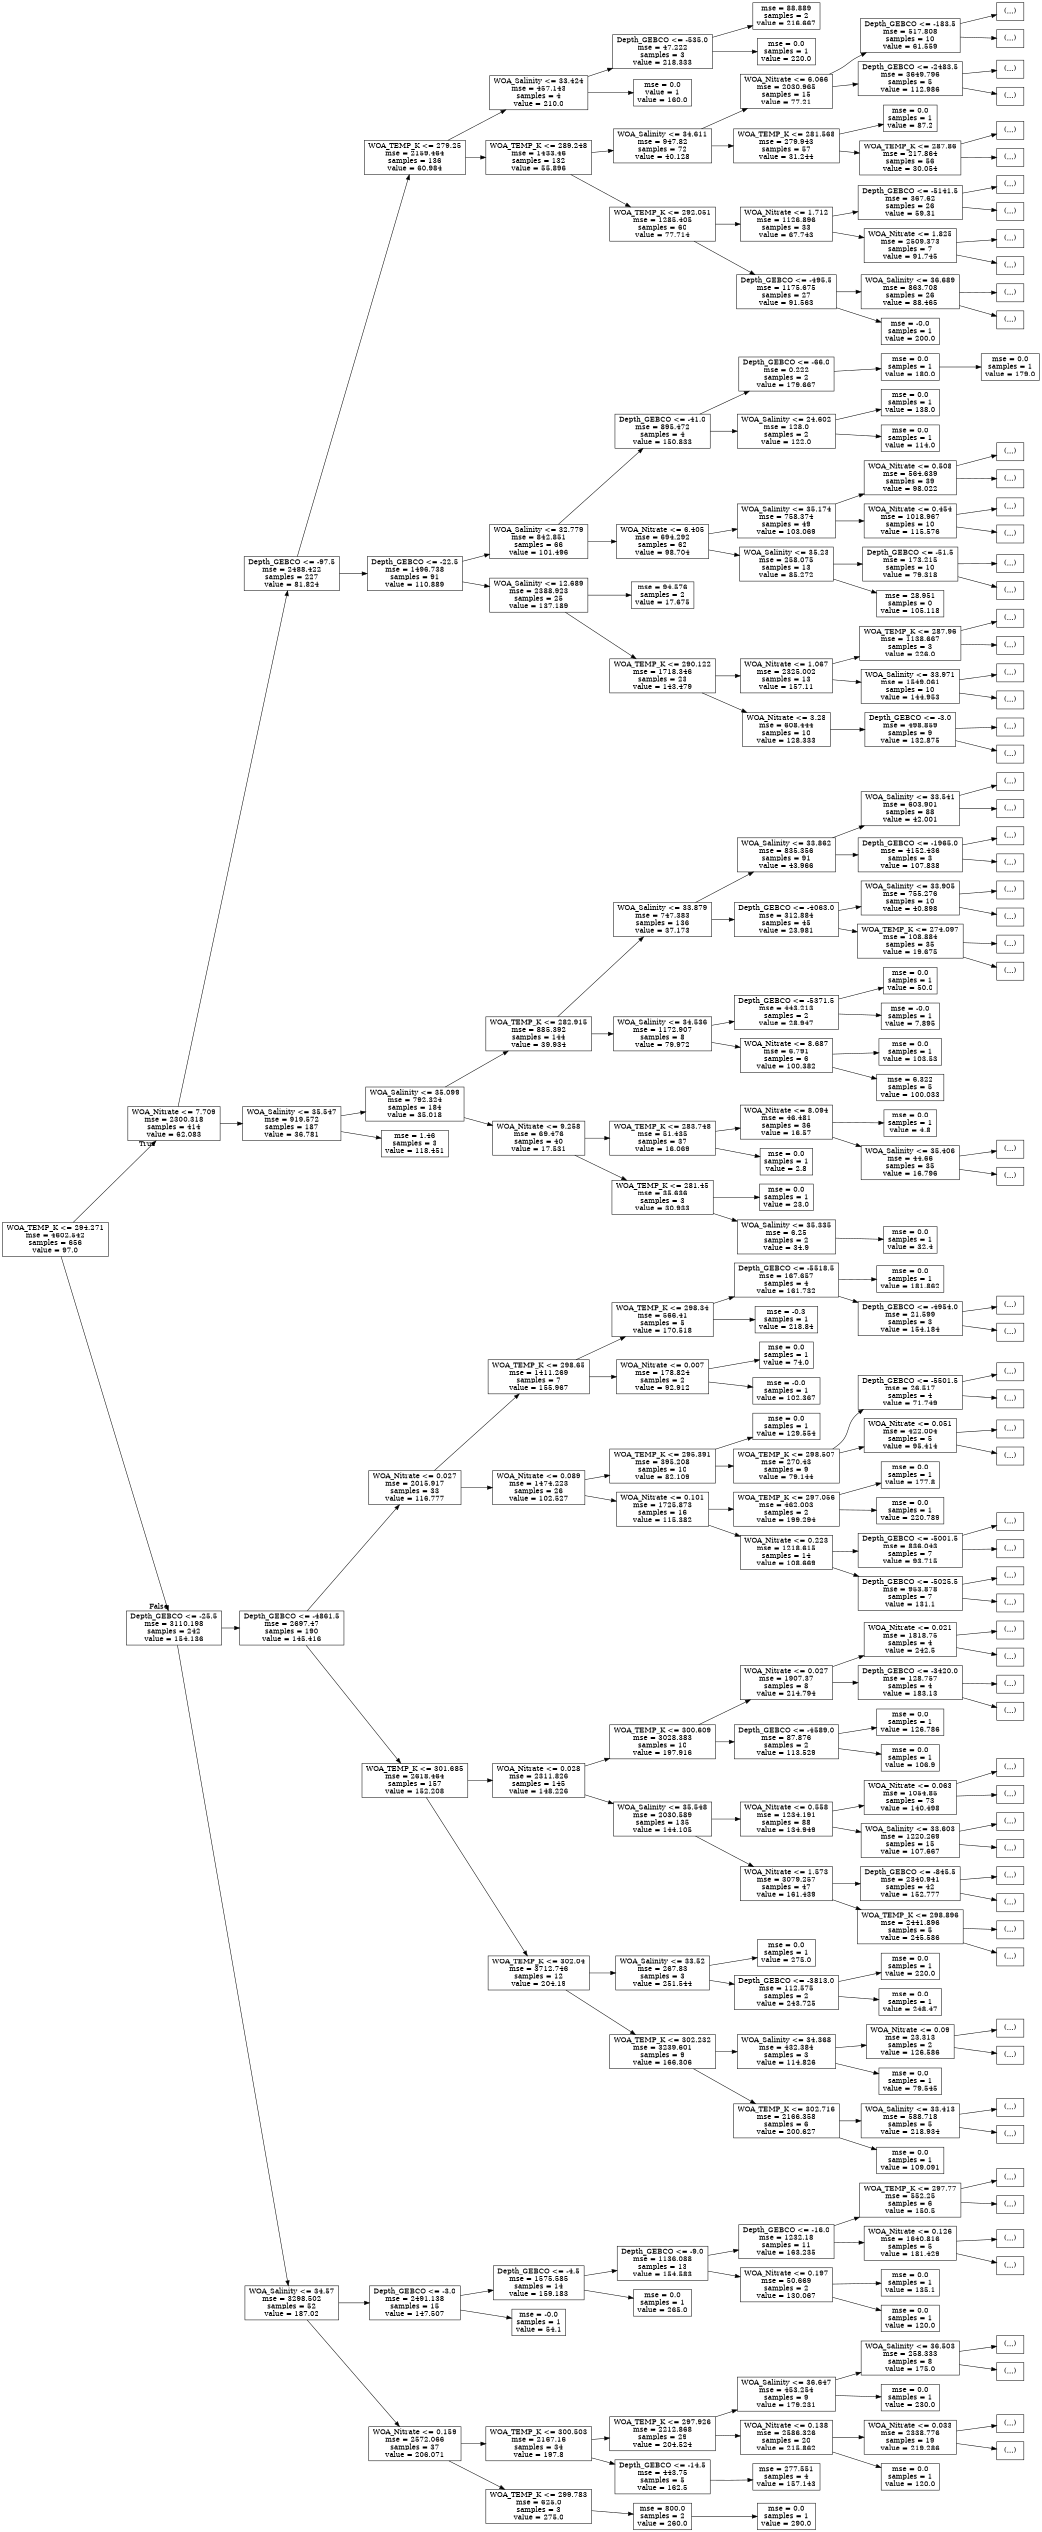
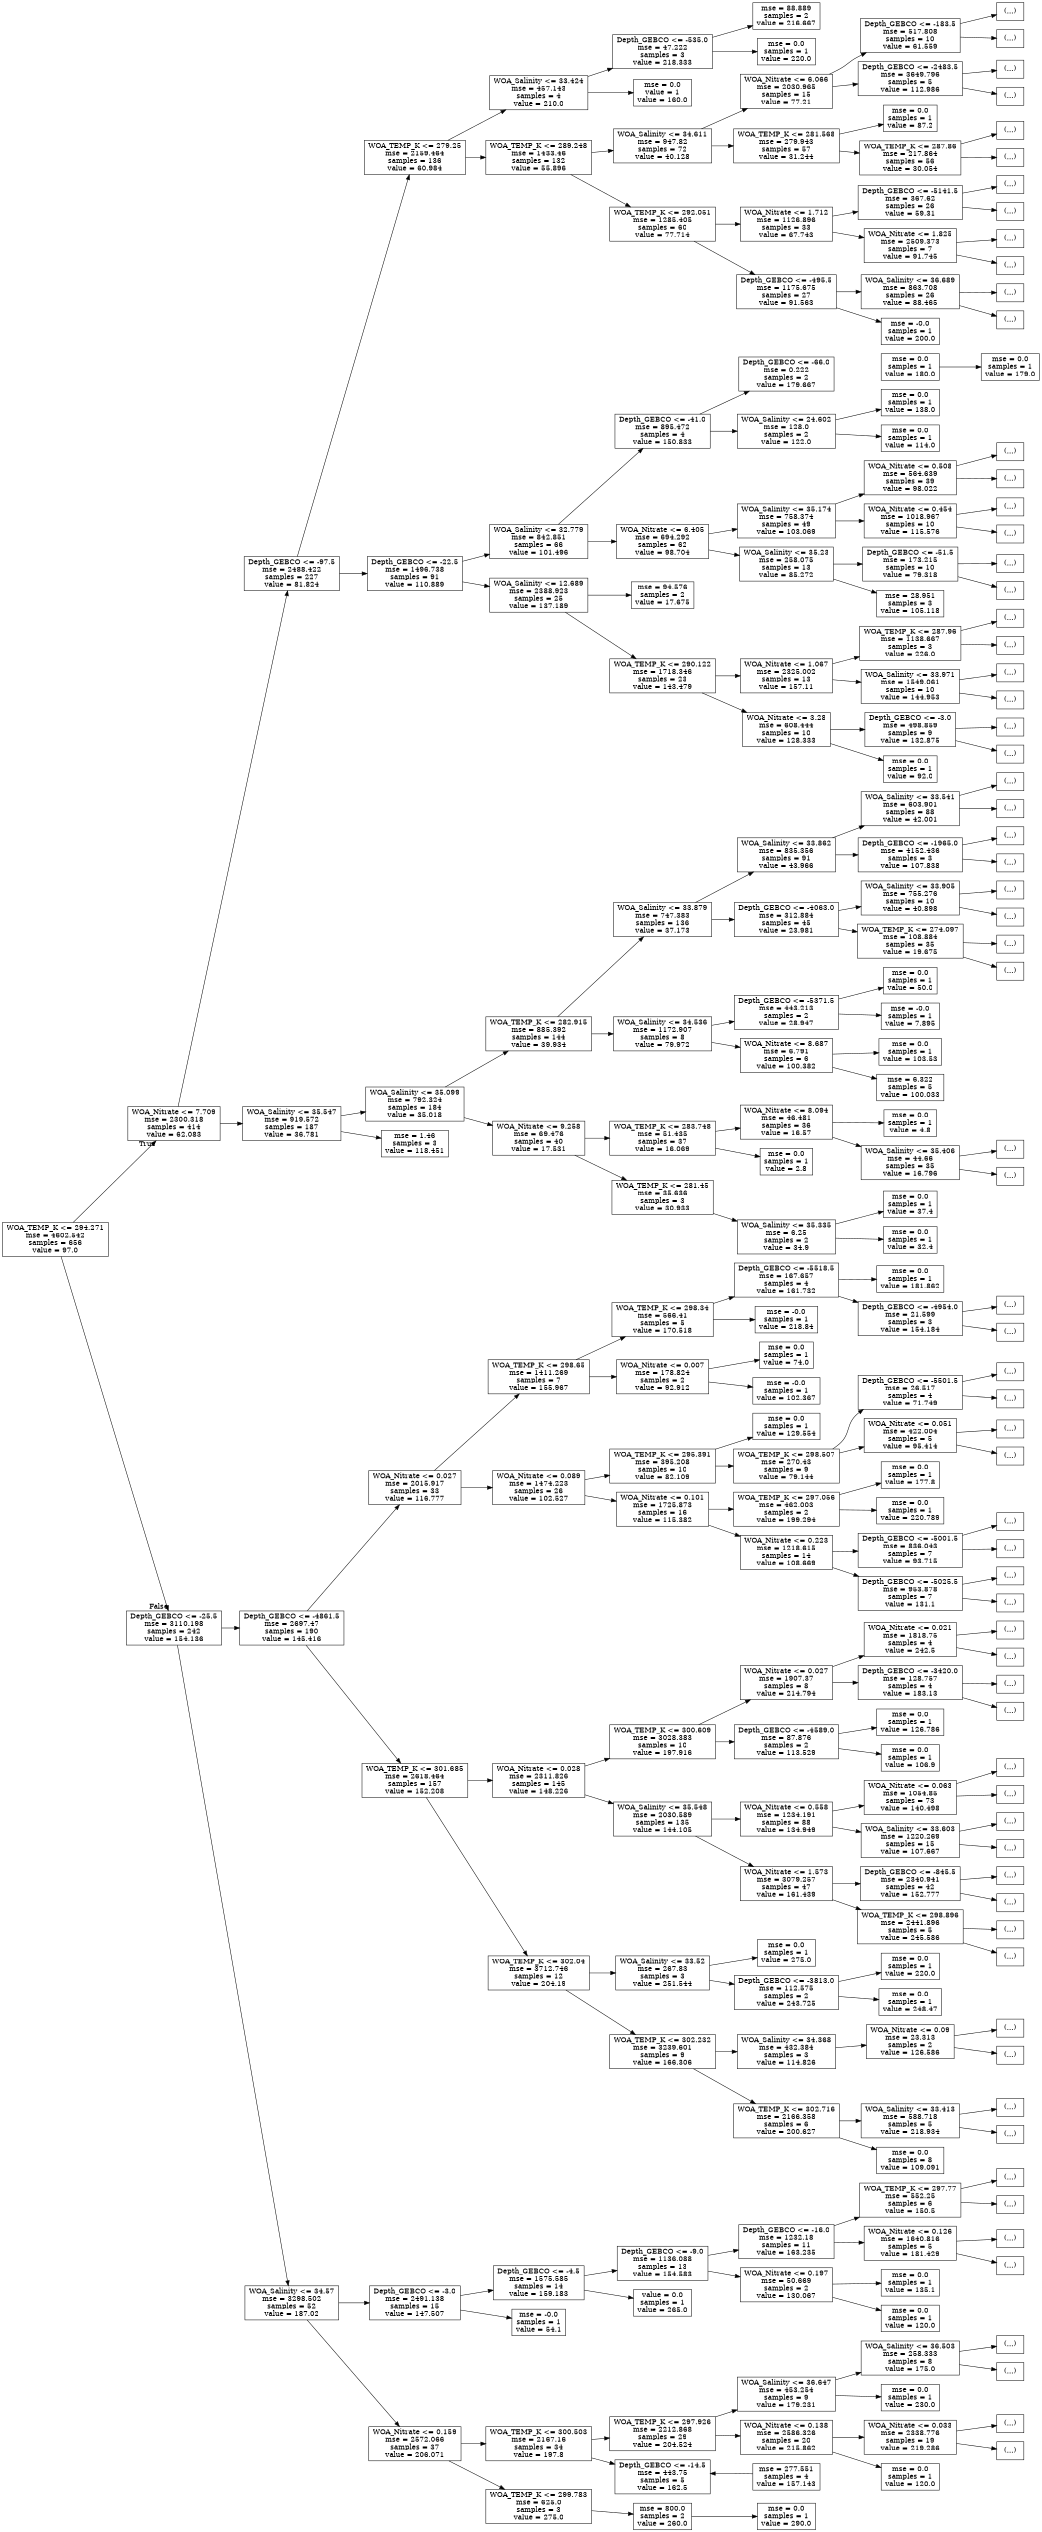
(855, 370) -> none
(910, 604) -> (910, 604)
none -> (910, 769)
(786, 1197) -> none
none -> (910, 1204)
(786, 1320) -> (786, 1320)
(910, 2081) -> none
(910, 2160) -> (910, 2160)
(663, 2303) -> (663, 2303)
(729, 2480) -> (734, 2474)
